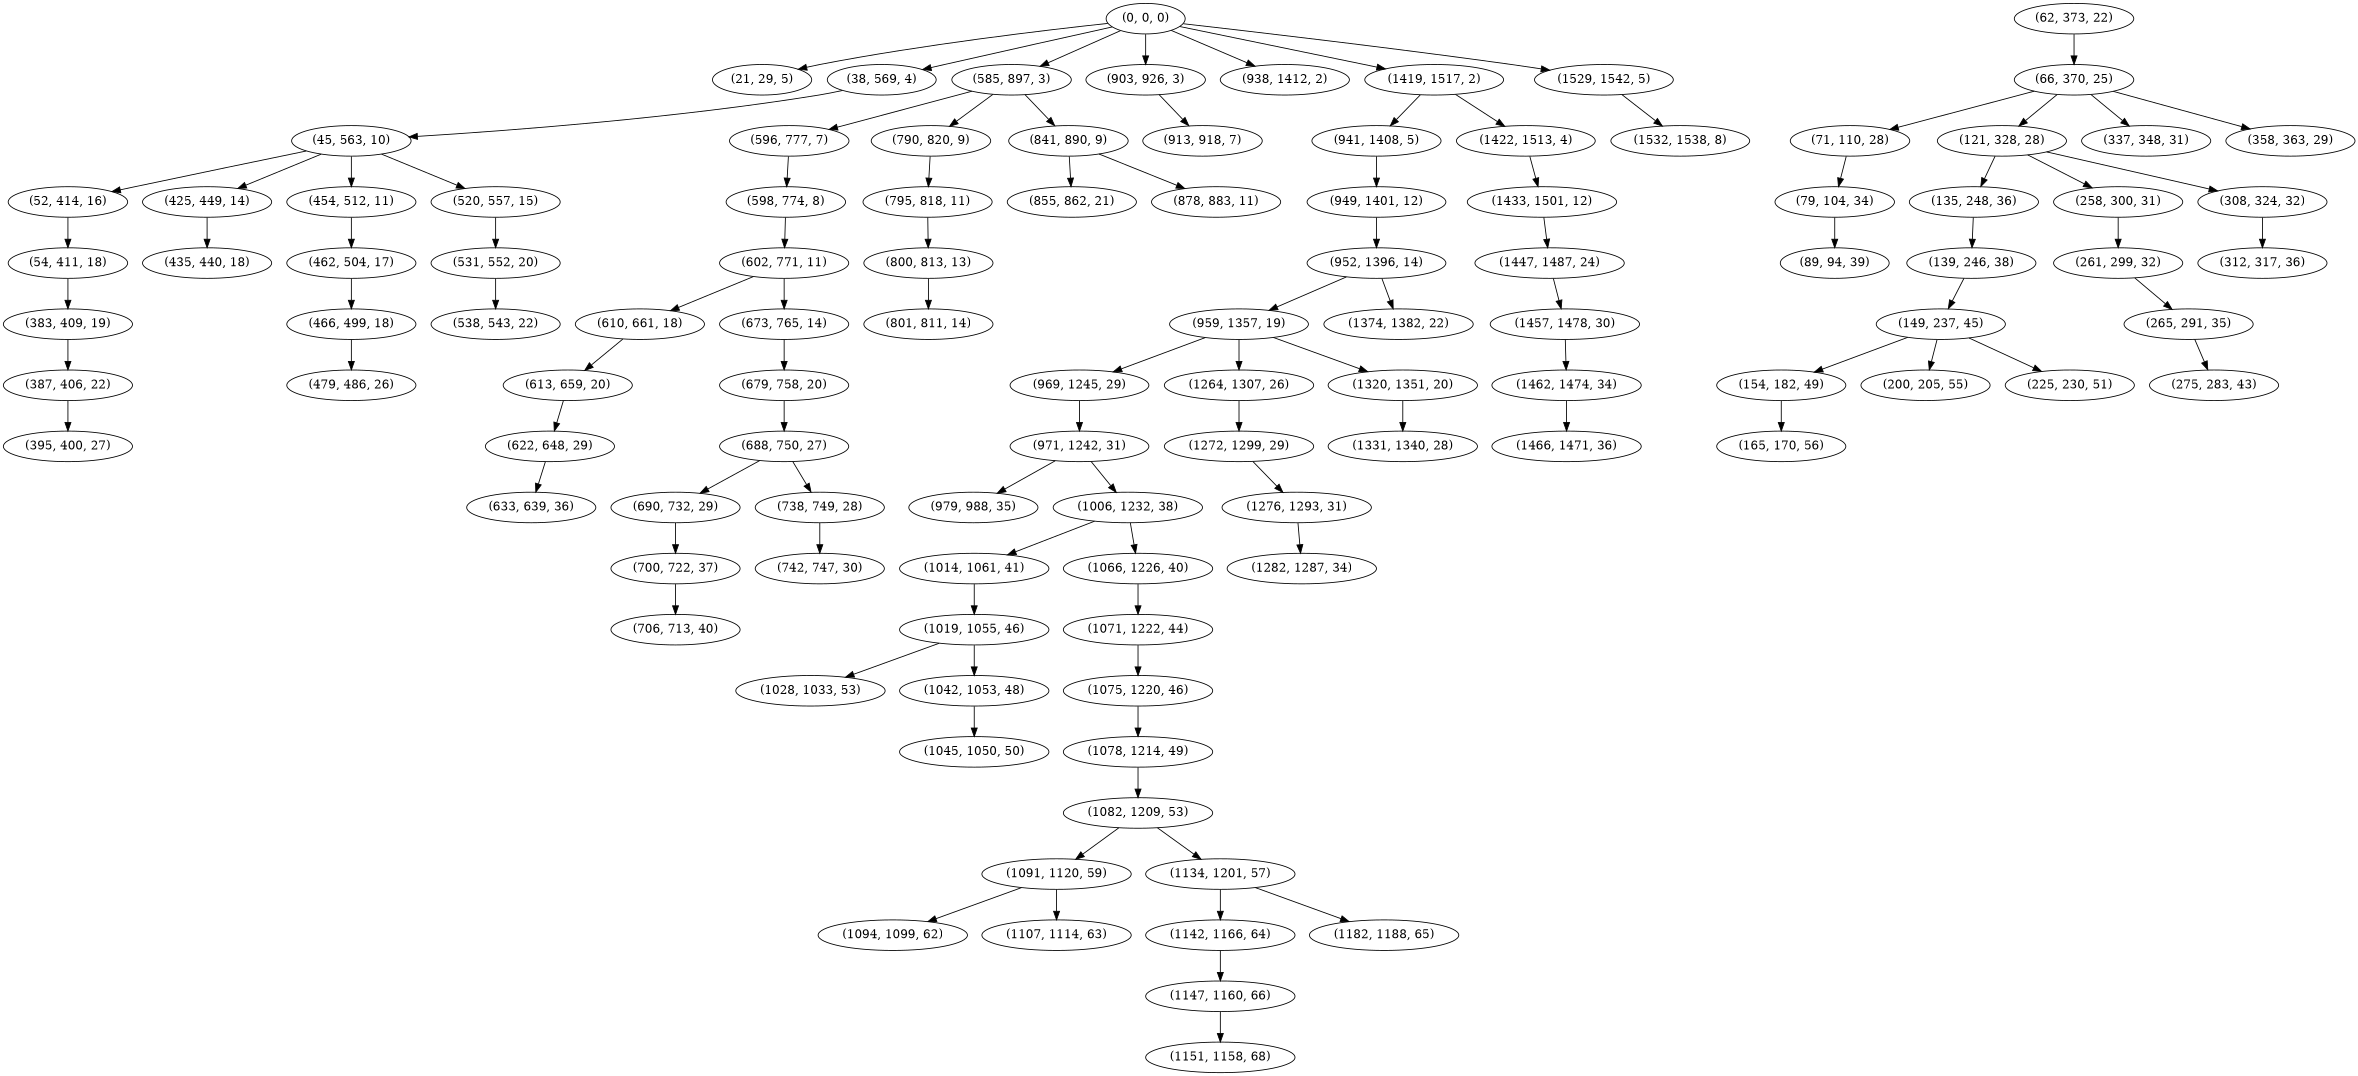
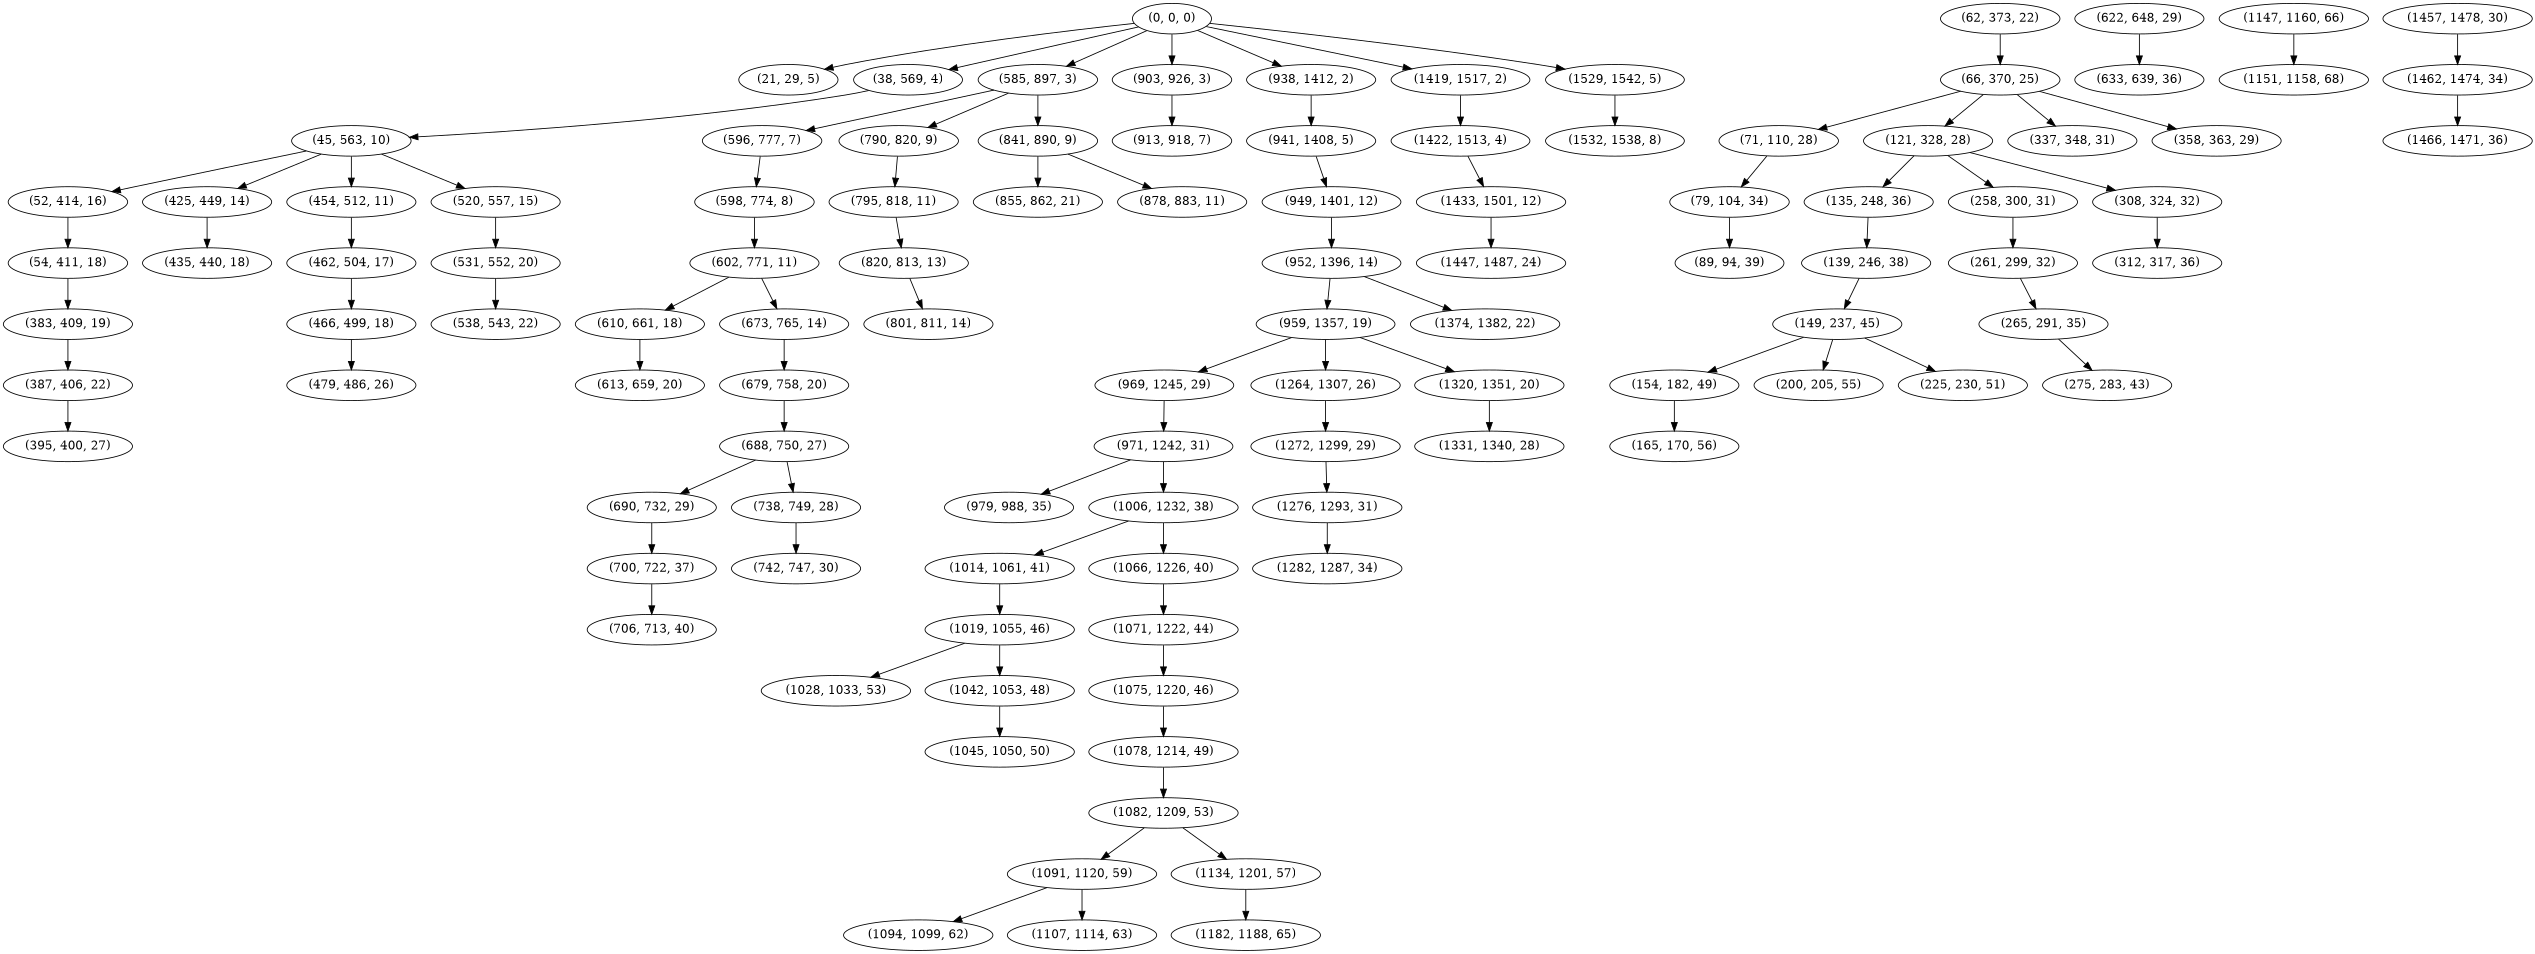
(1408, 107) -> (1311, 106)
(928, 263) -> (904, 263)
(1556, 290) -> none
(560, 412) -> none
(1220, 935) -> none
